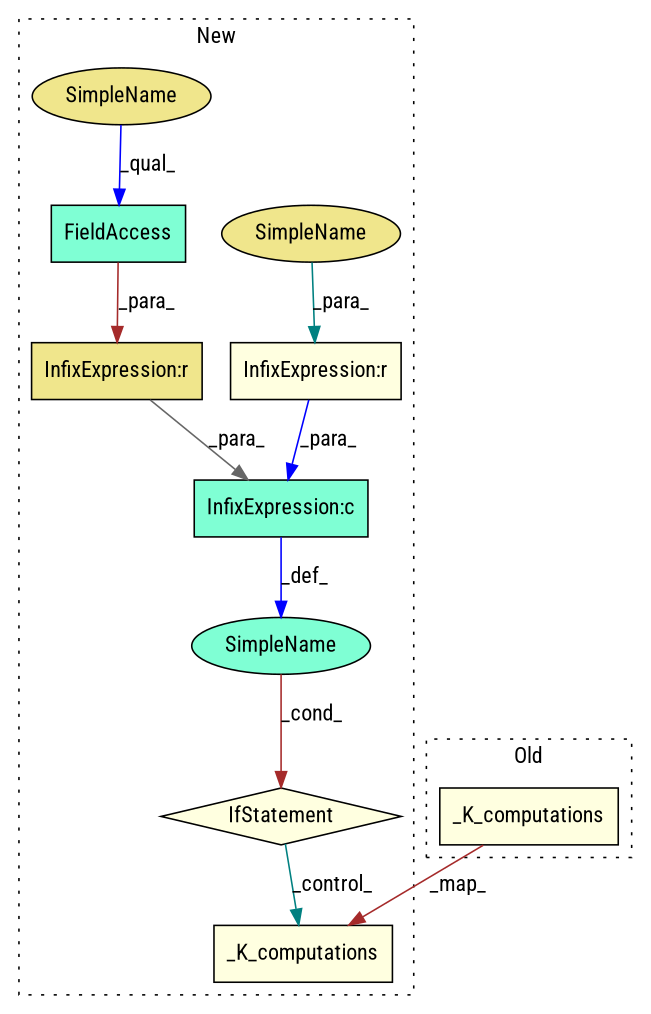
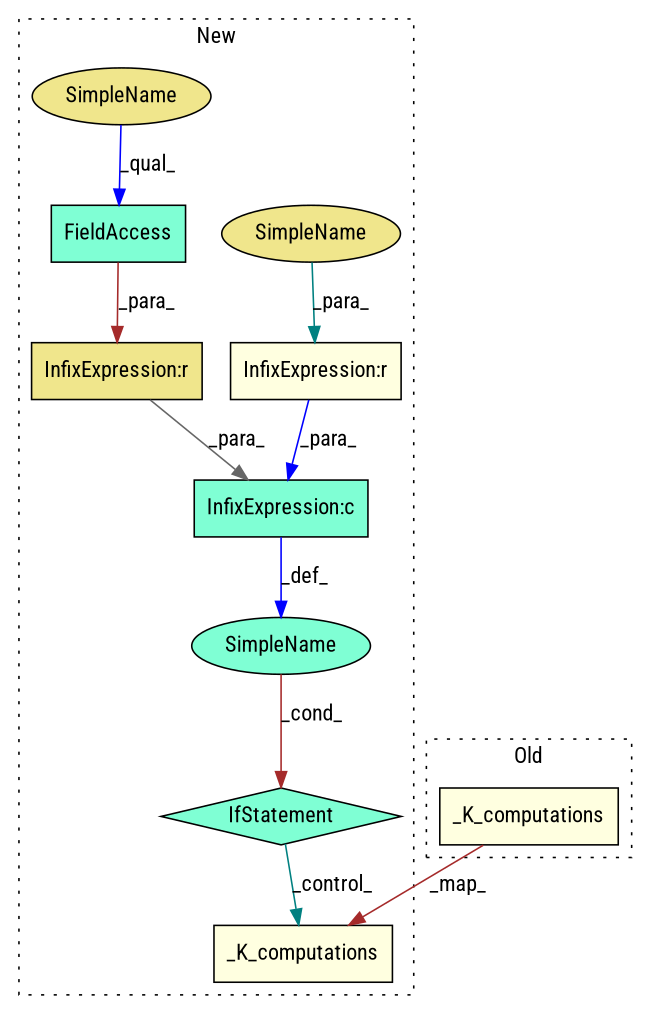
(281, 816) -> (281, 816)
